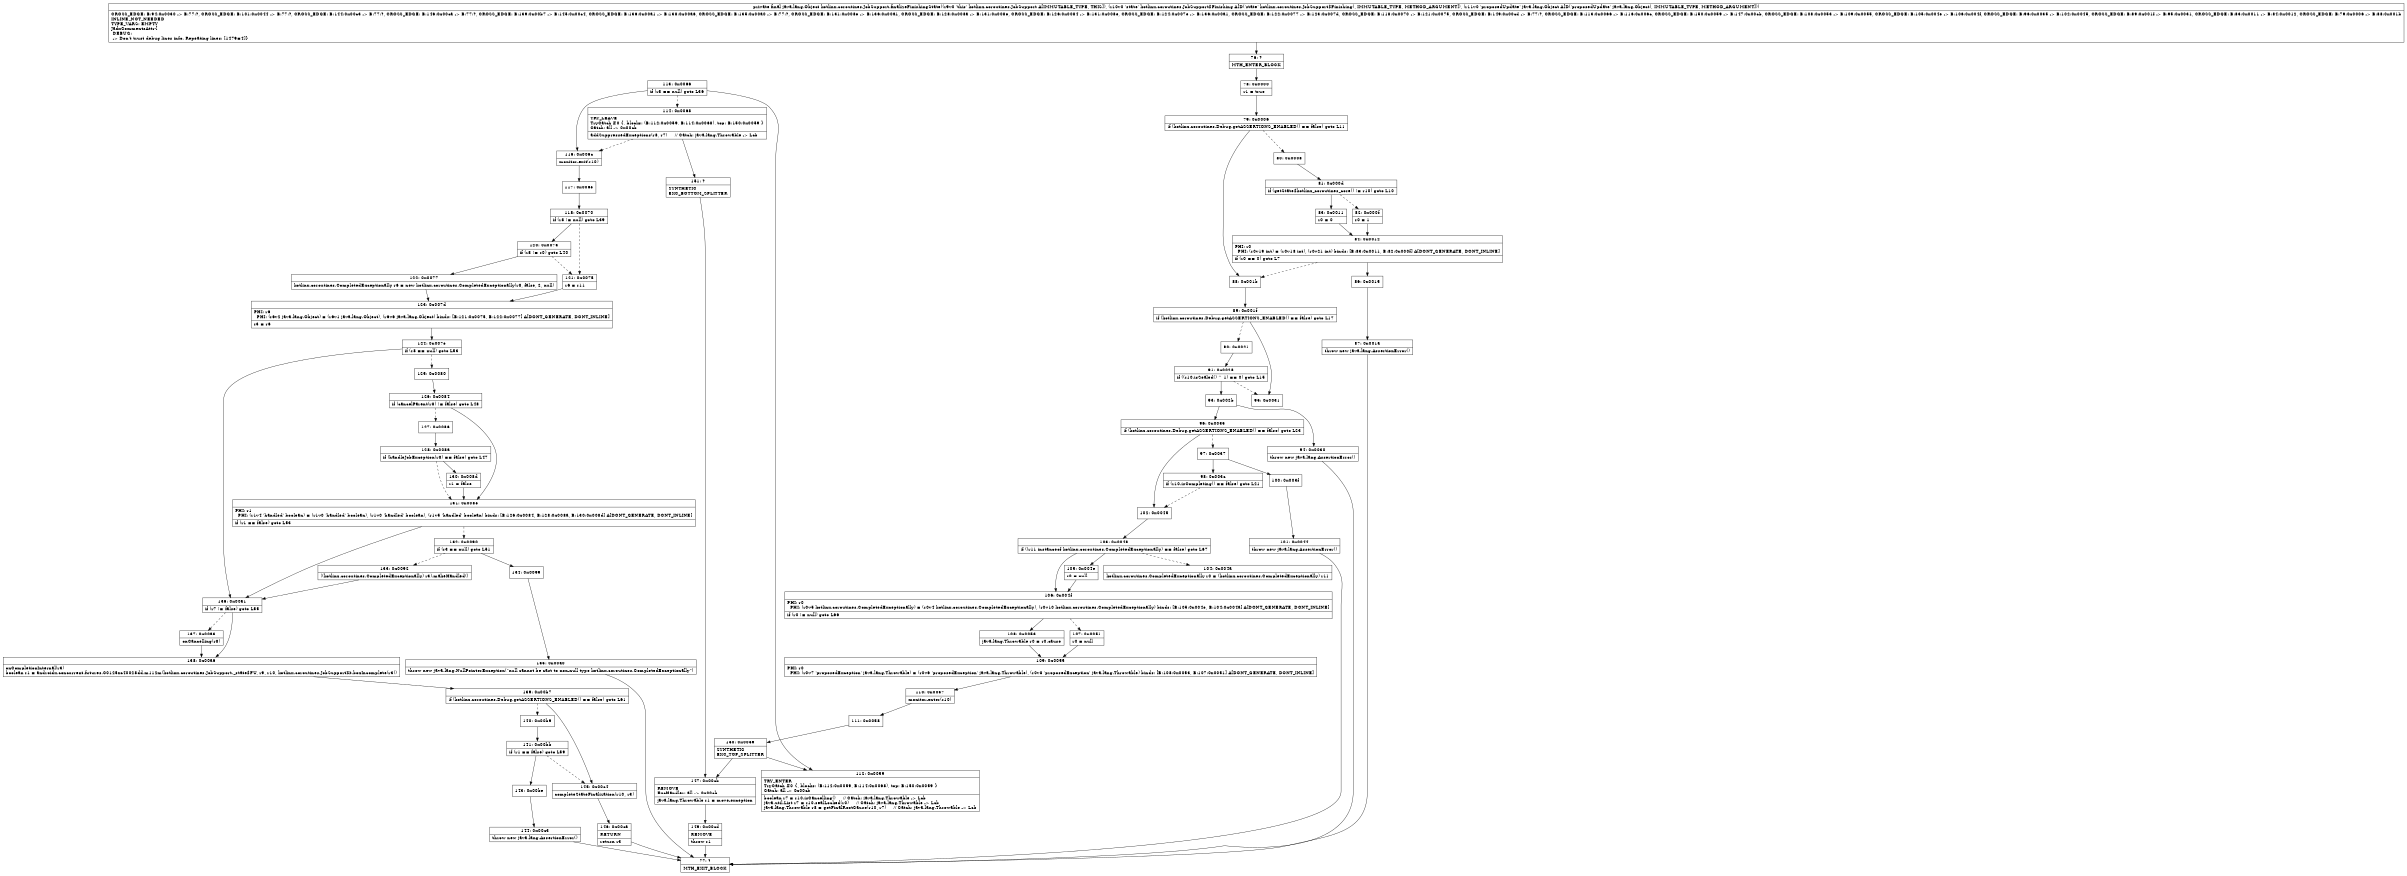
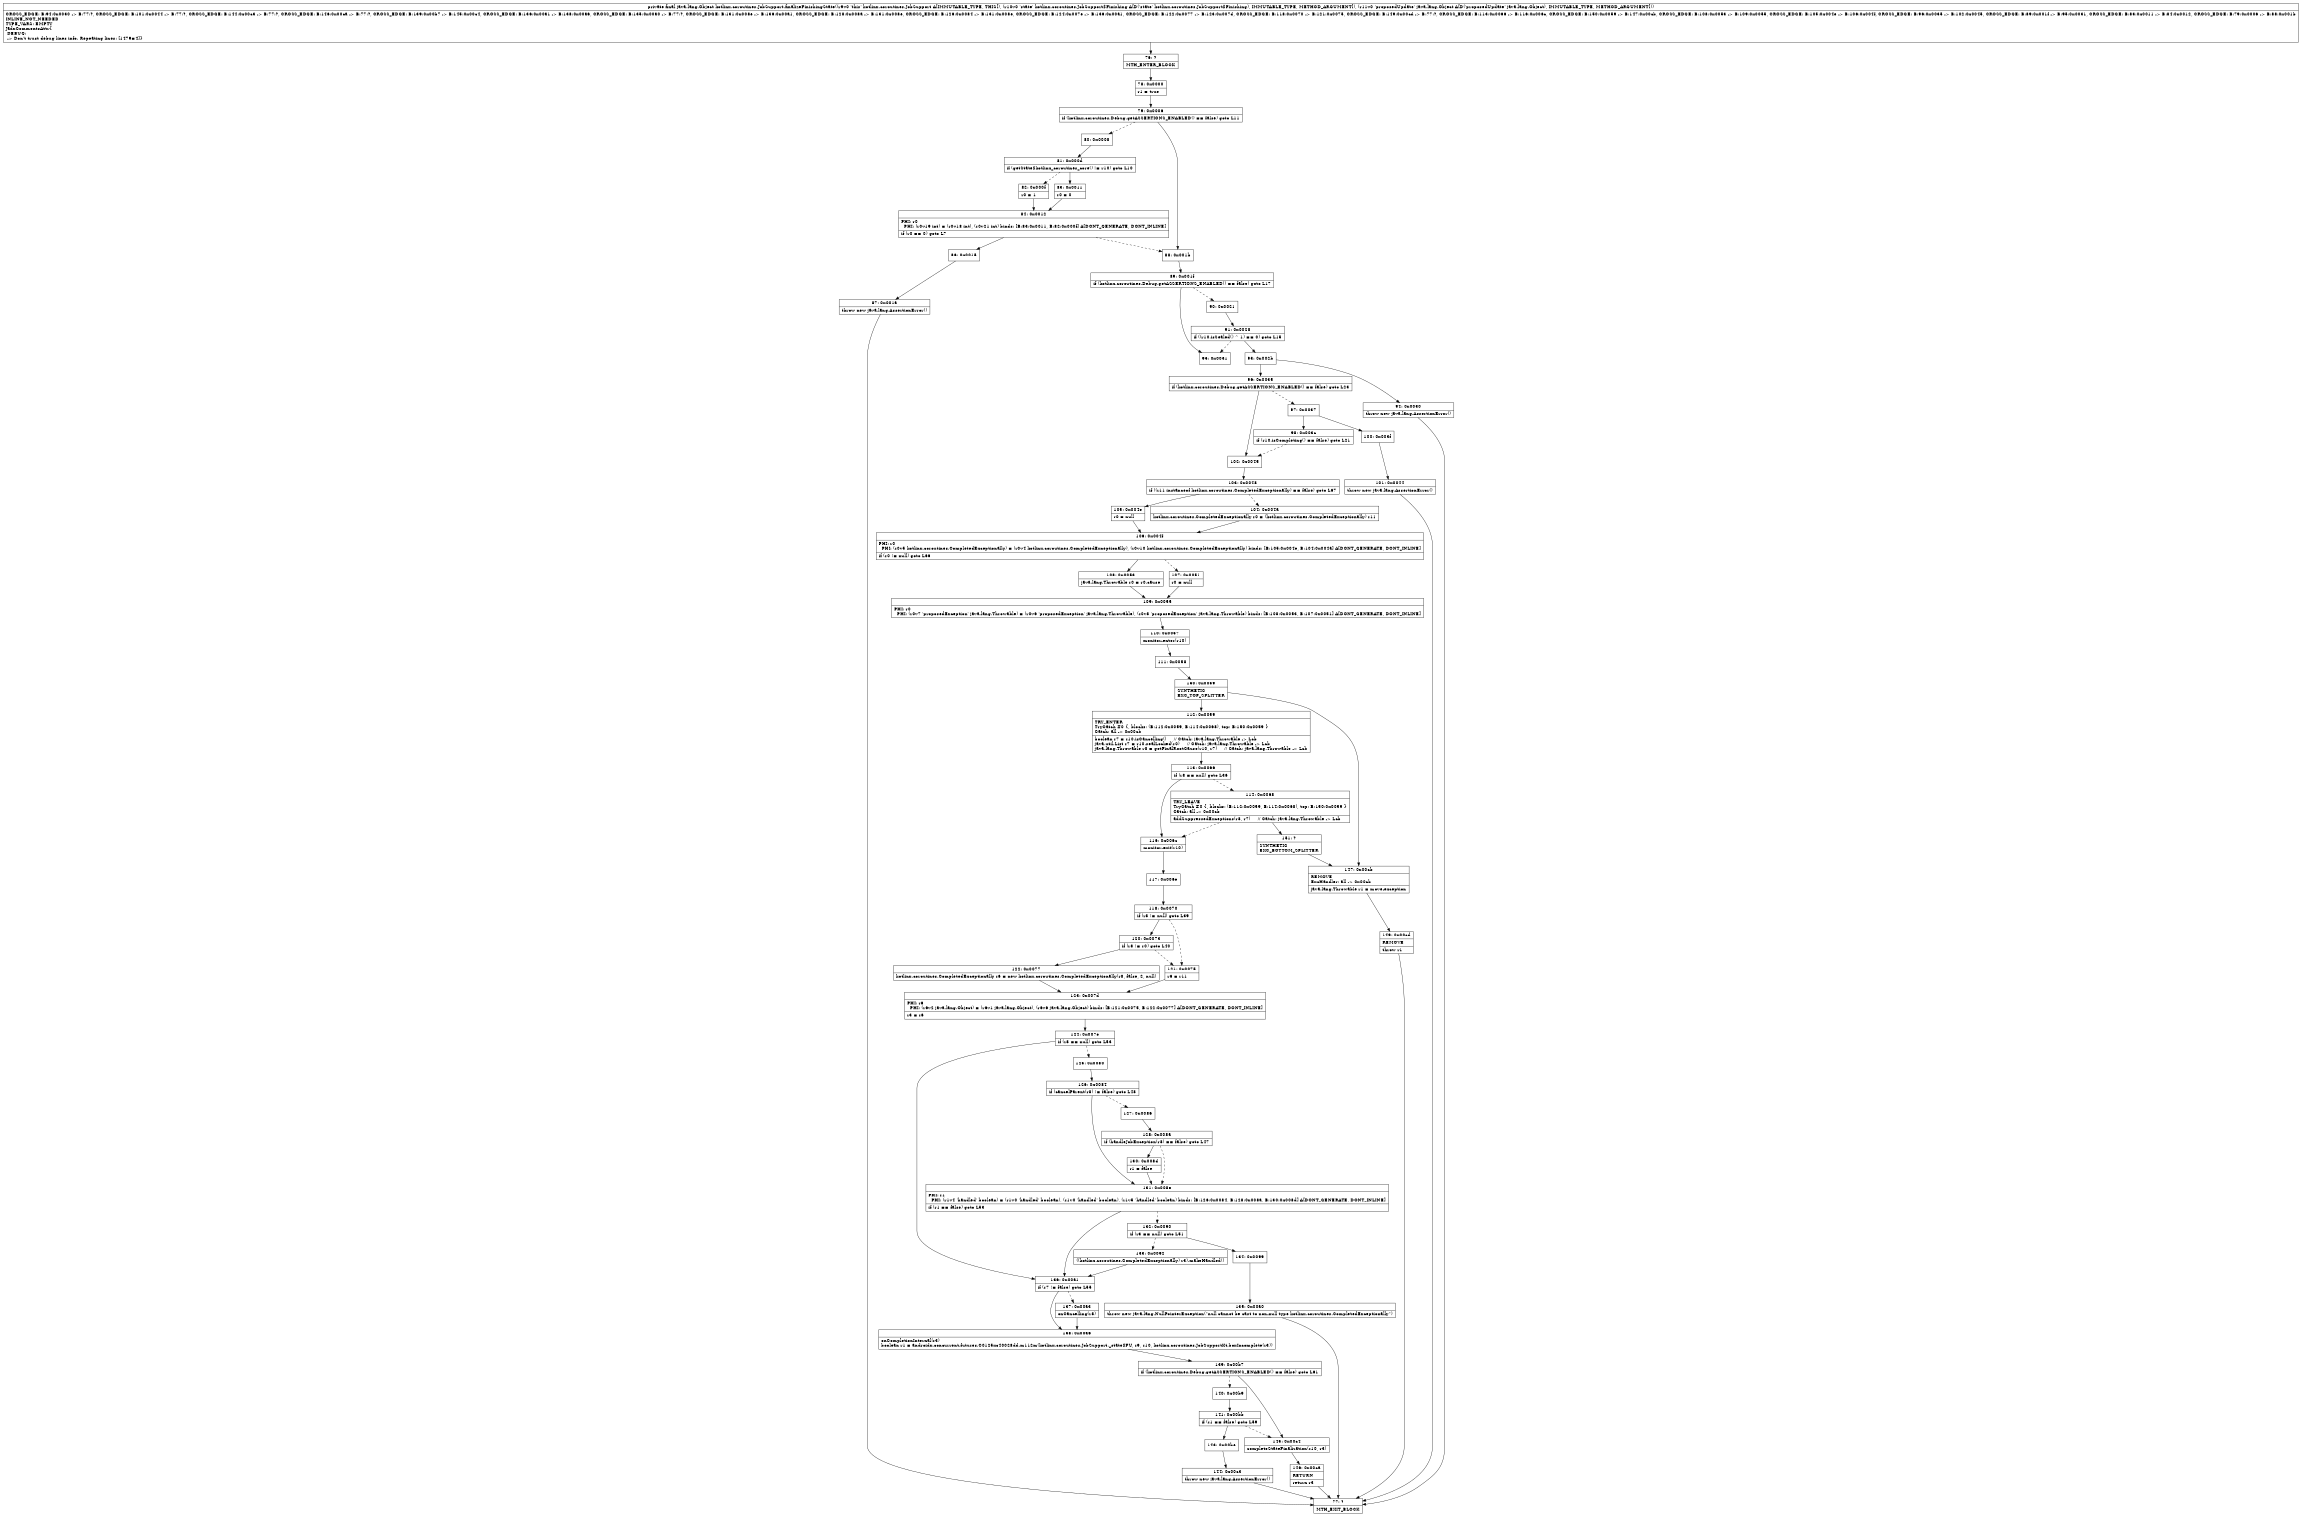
(776, 411) -> (1201, 757)
(1060, 567) -> (1220, 526)
